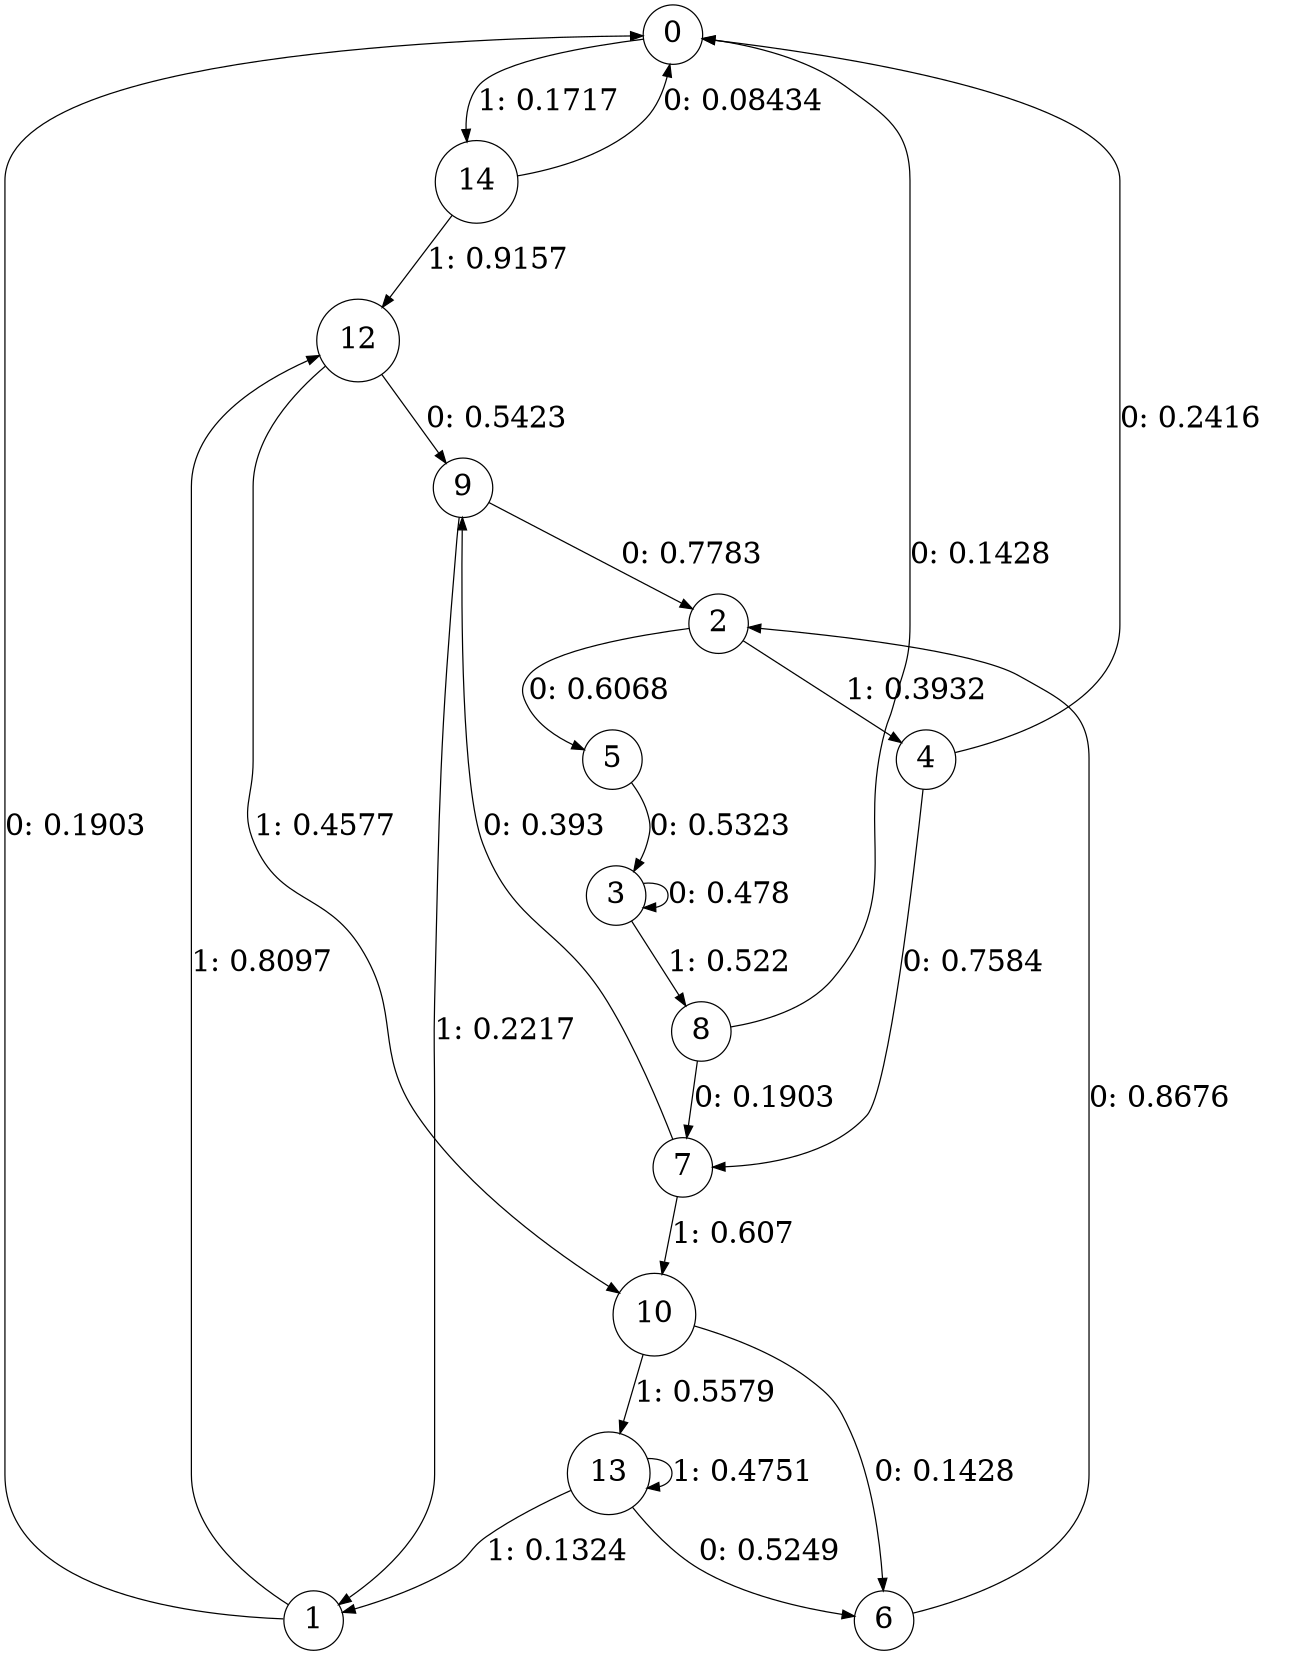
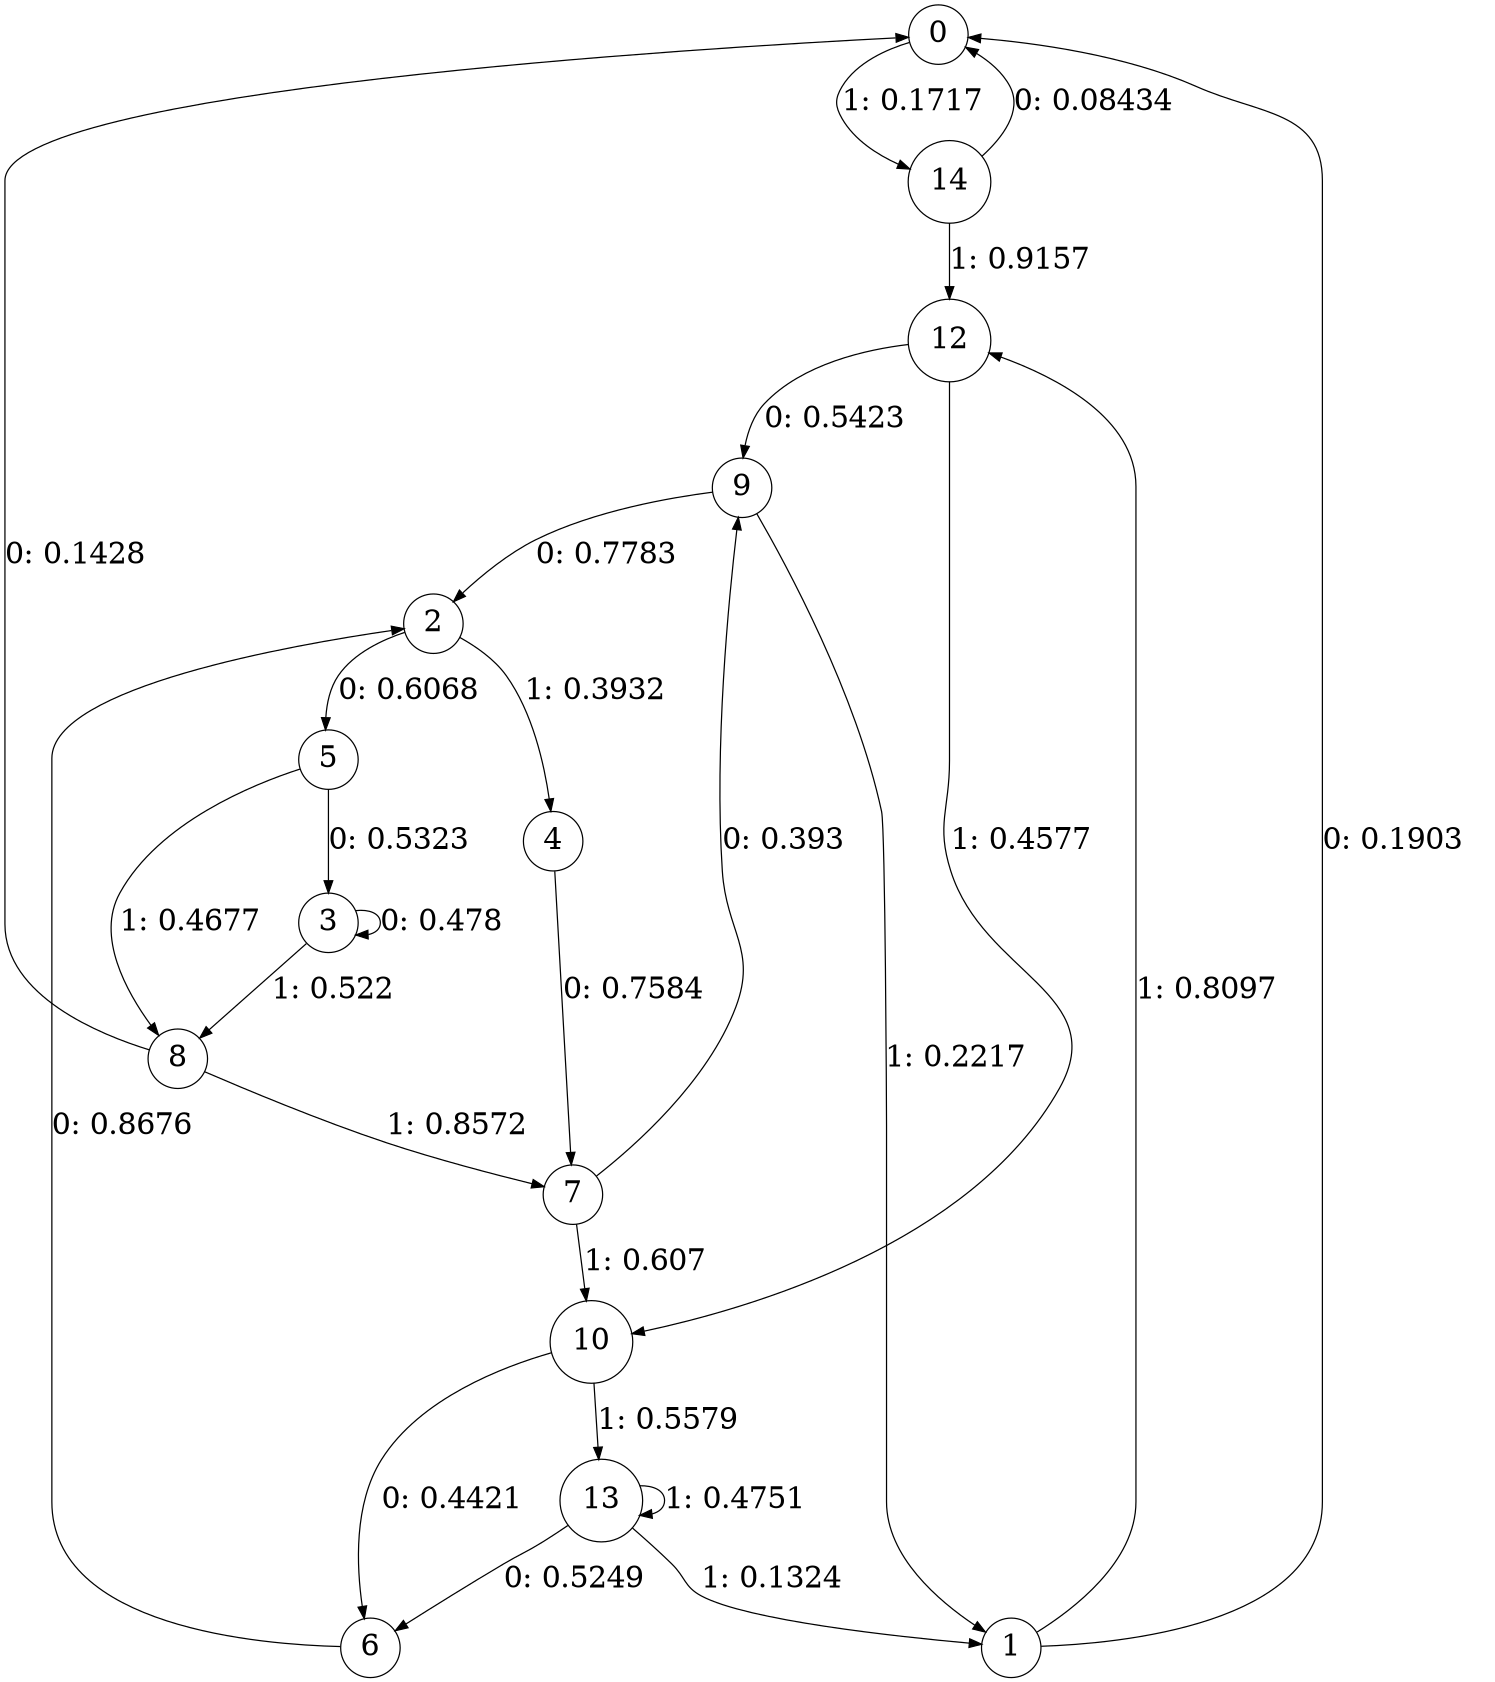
(1120, 292) -> none
none -> (144, 861)
(778, 1099) -> (470, 1127)
(958, 1473) -> (465, 1501)
